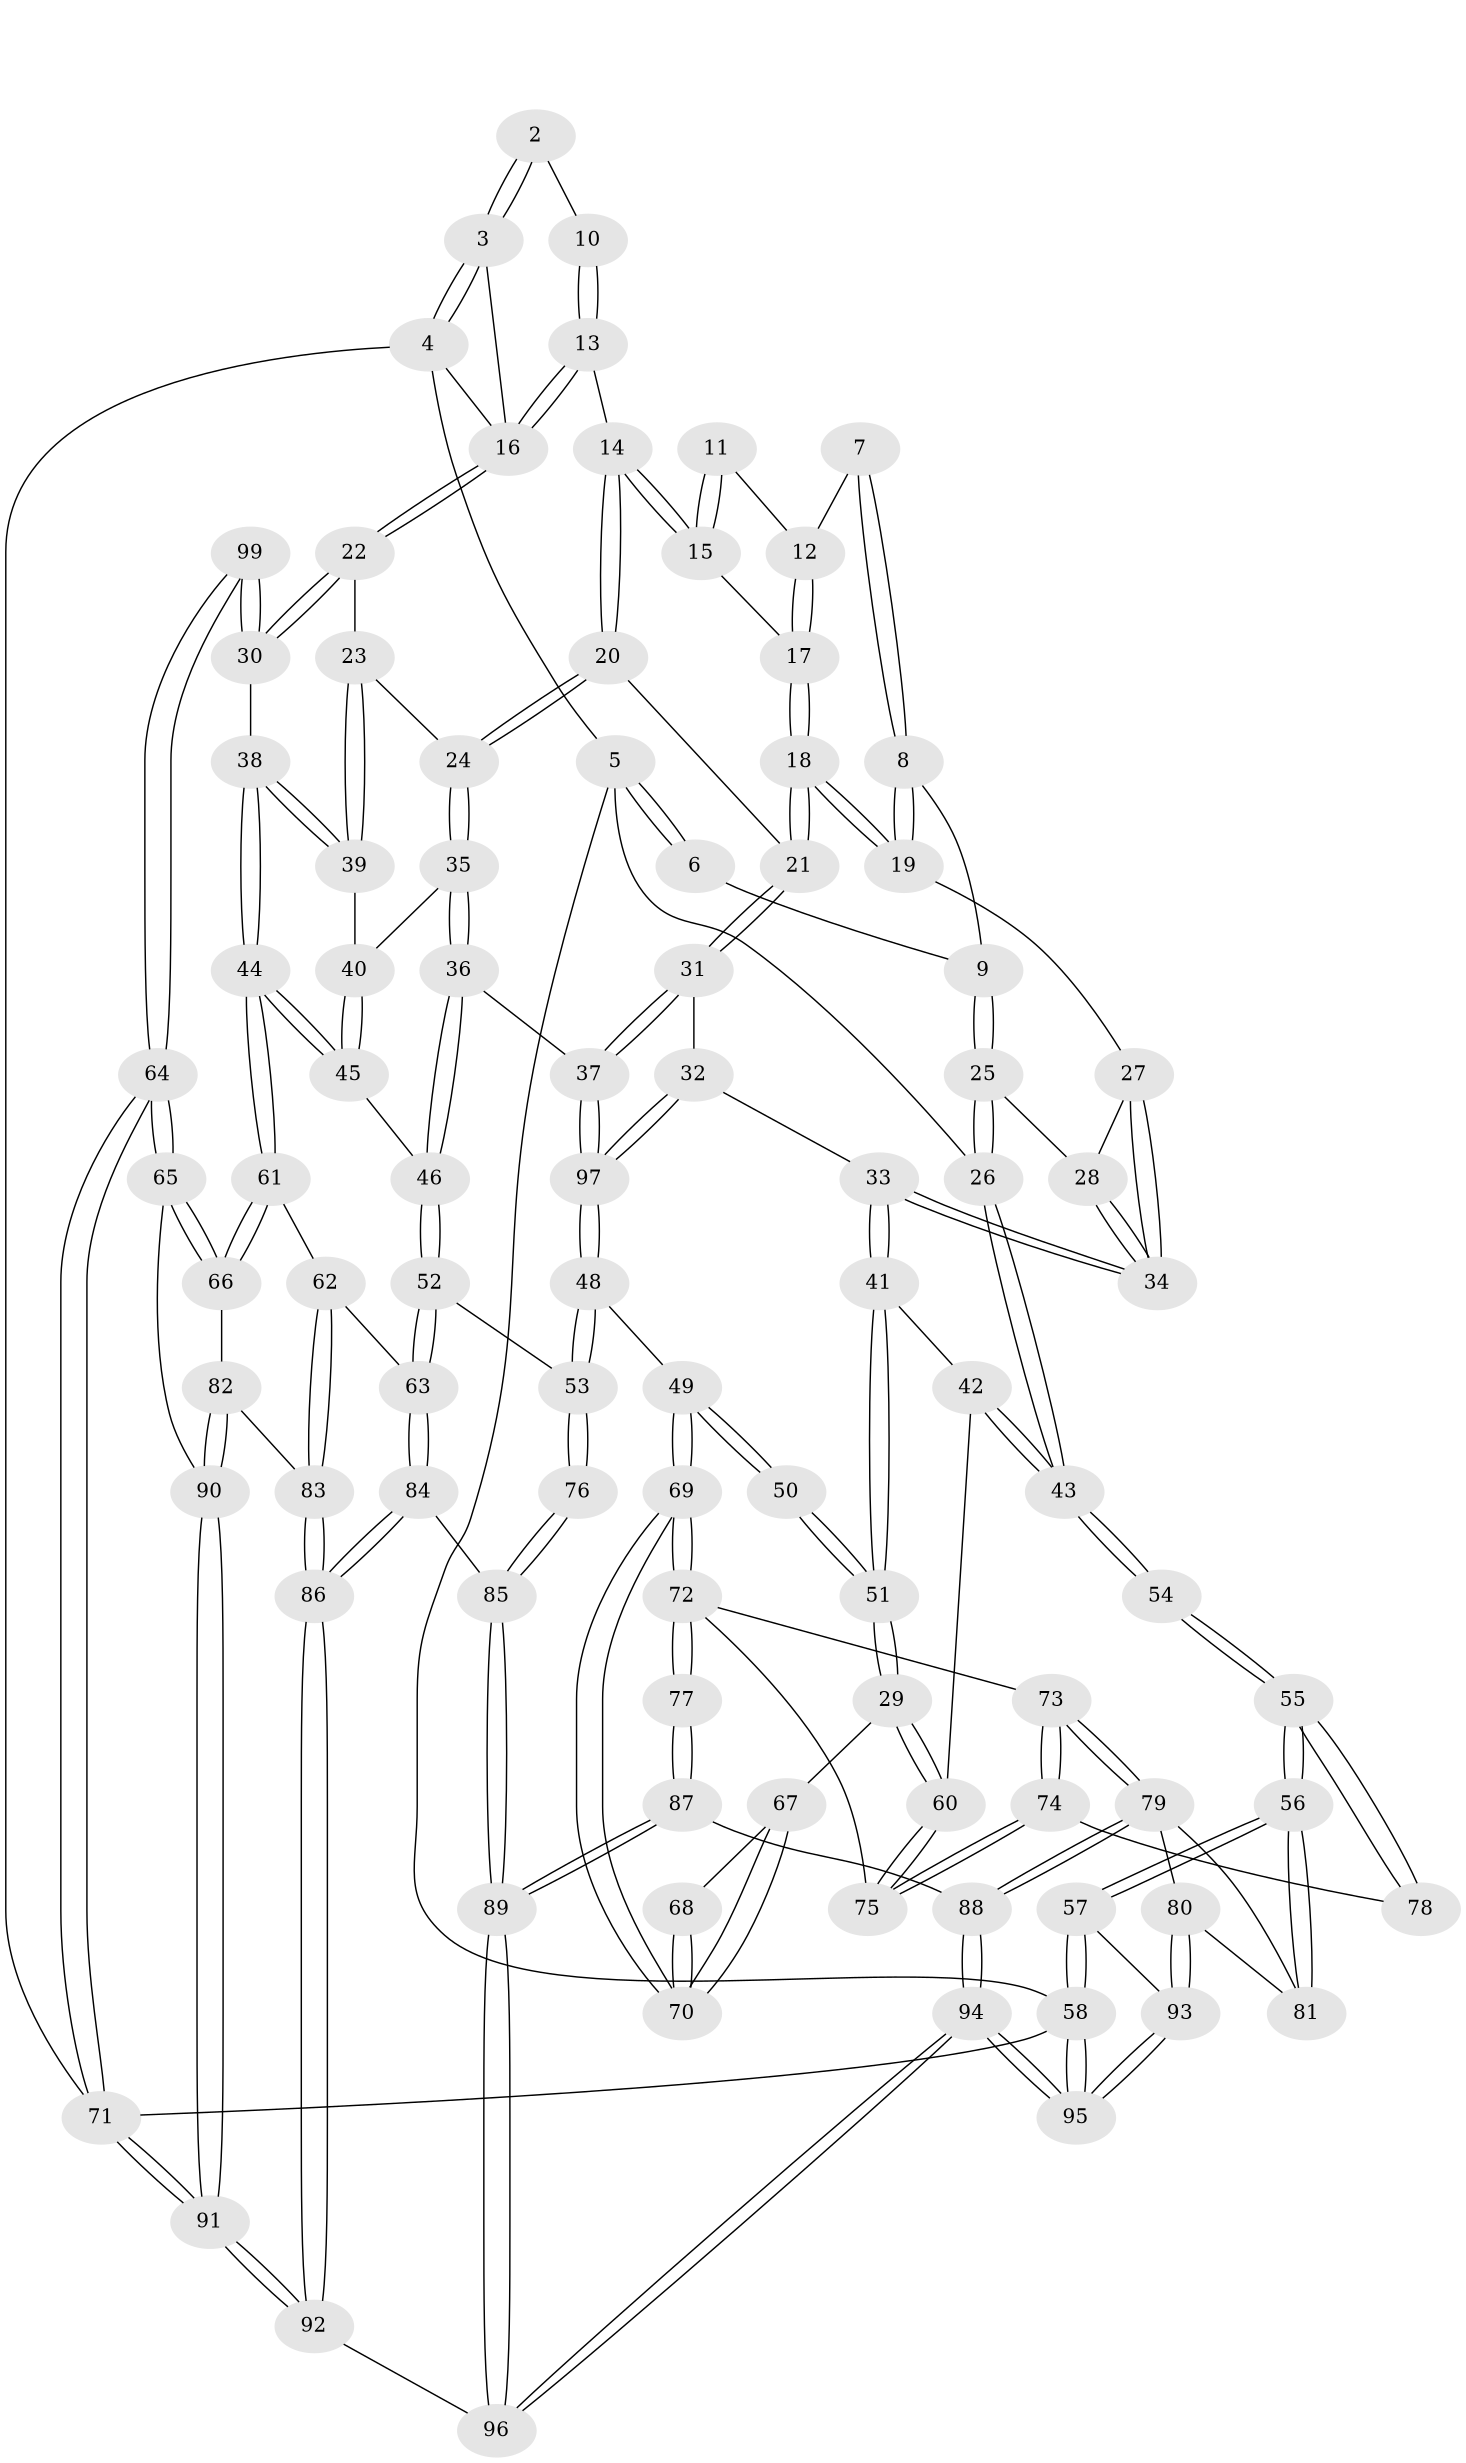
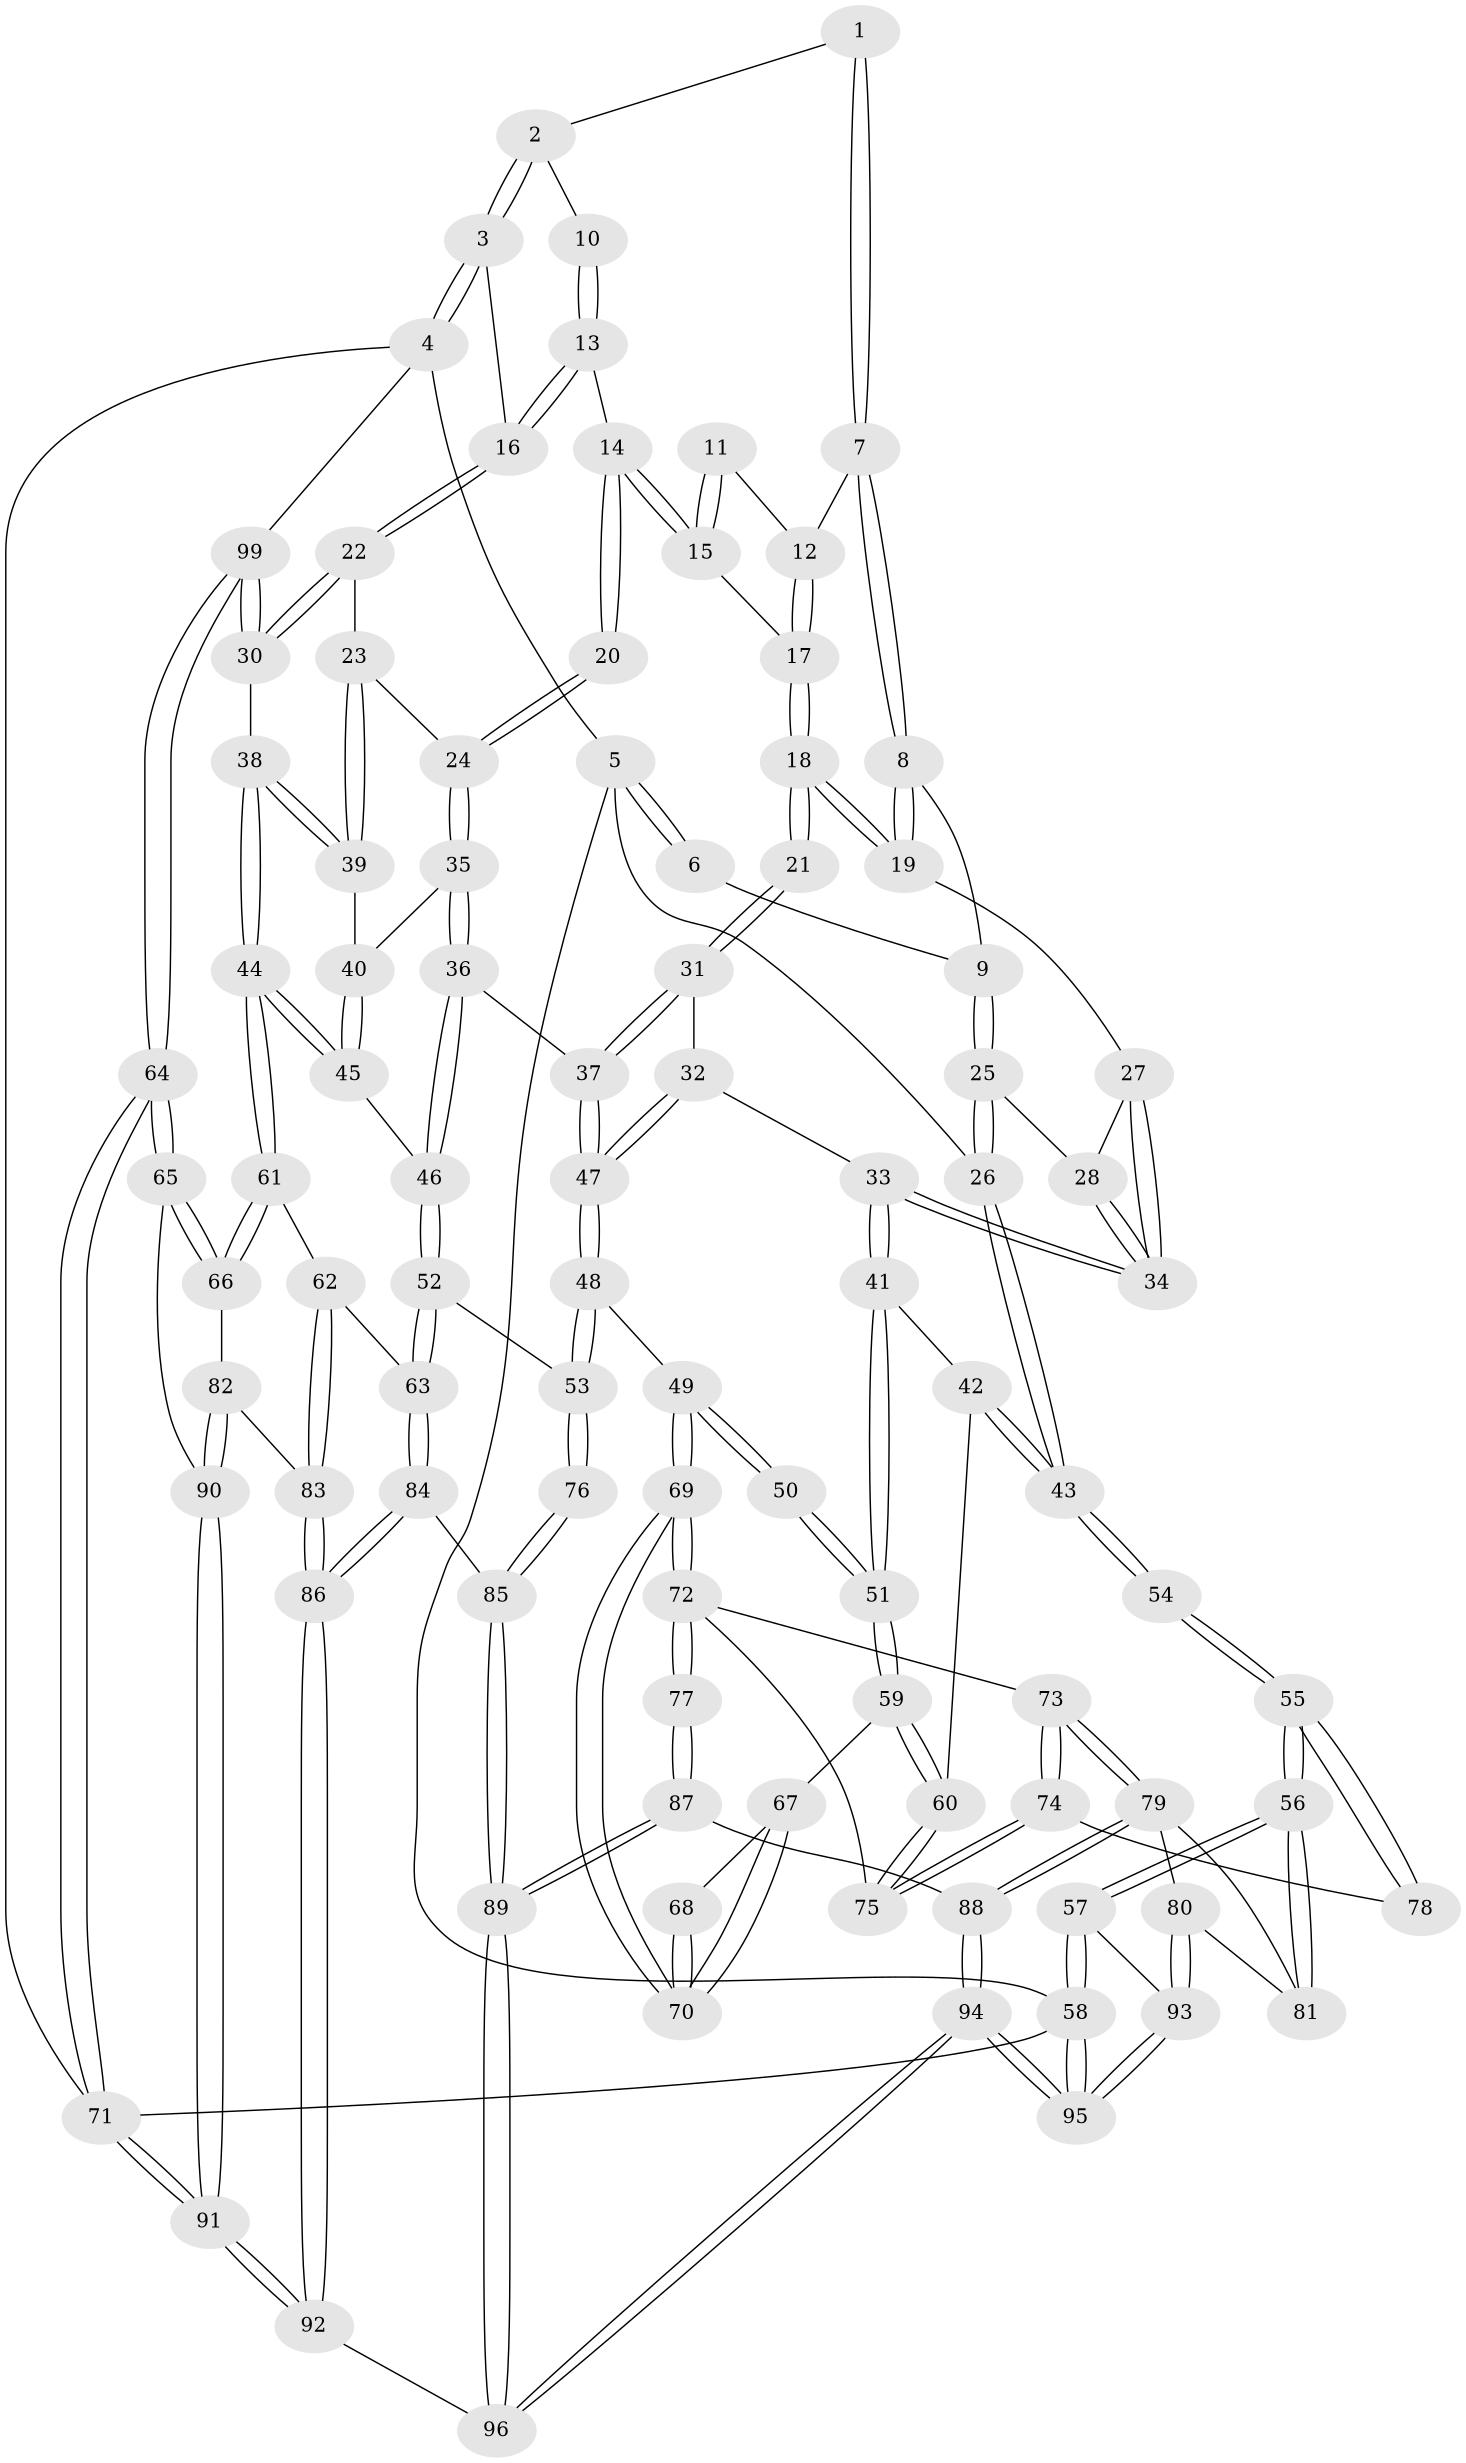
none -> (860, 32)
(469, 397) -> (340, 449)
(704, 762) -> none
(590, 1179) -> (590, 1179)
(892, 1701) -> (892, 1701)
